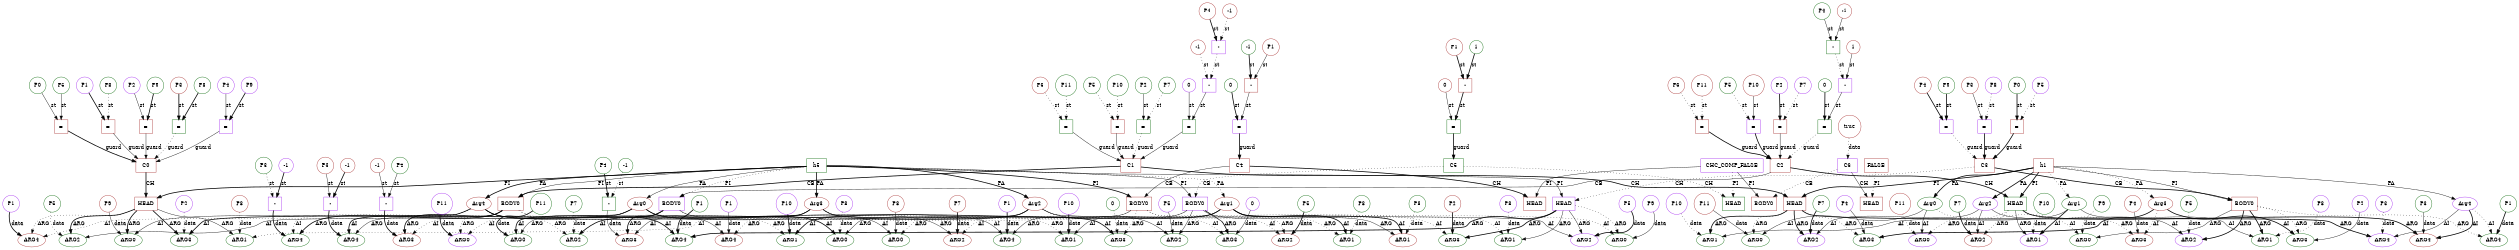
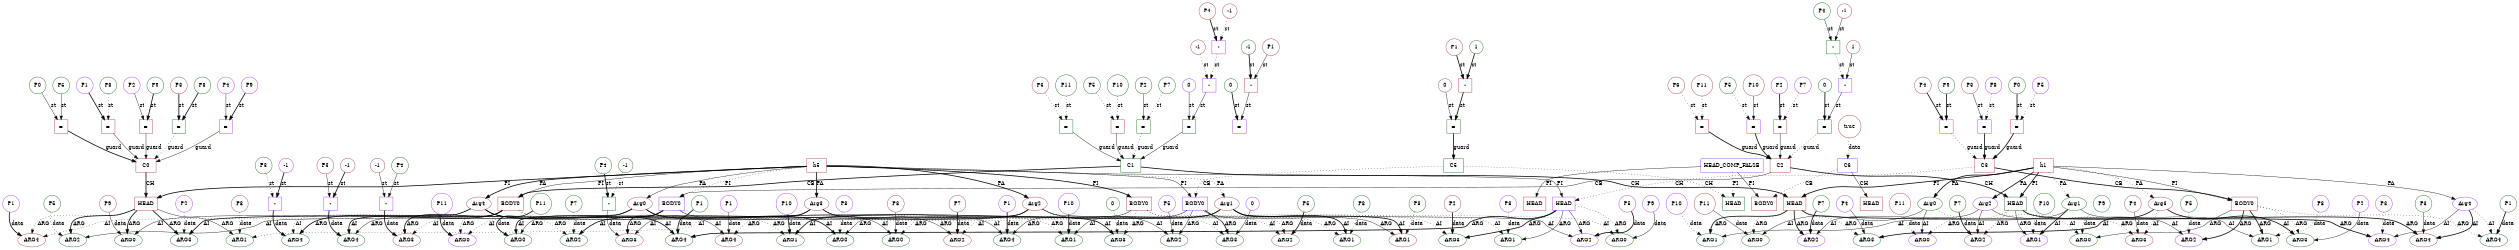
(817, 166) -> (817, 166)
(1131, 166) -> (1131, 166)
(1240, 166) -> none
(1732, 166) -> (1732, 166)
(1876, 166) -> none
